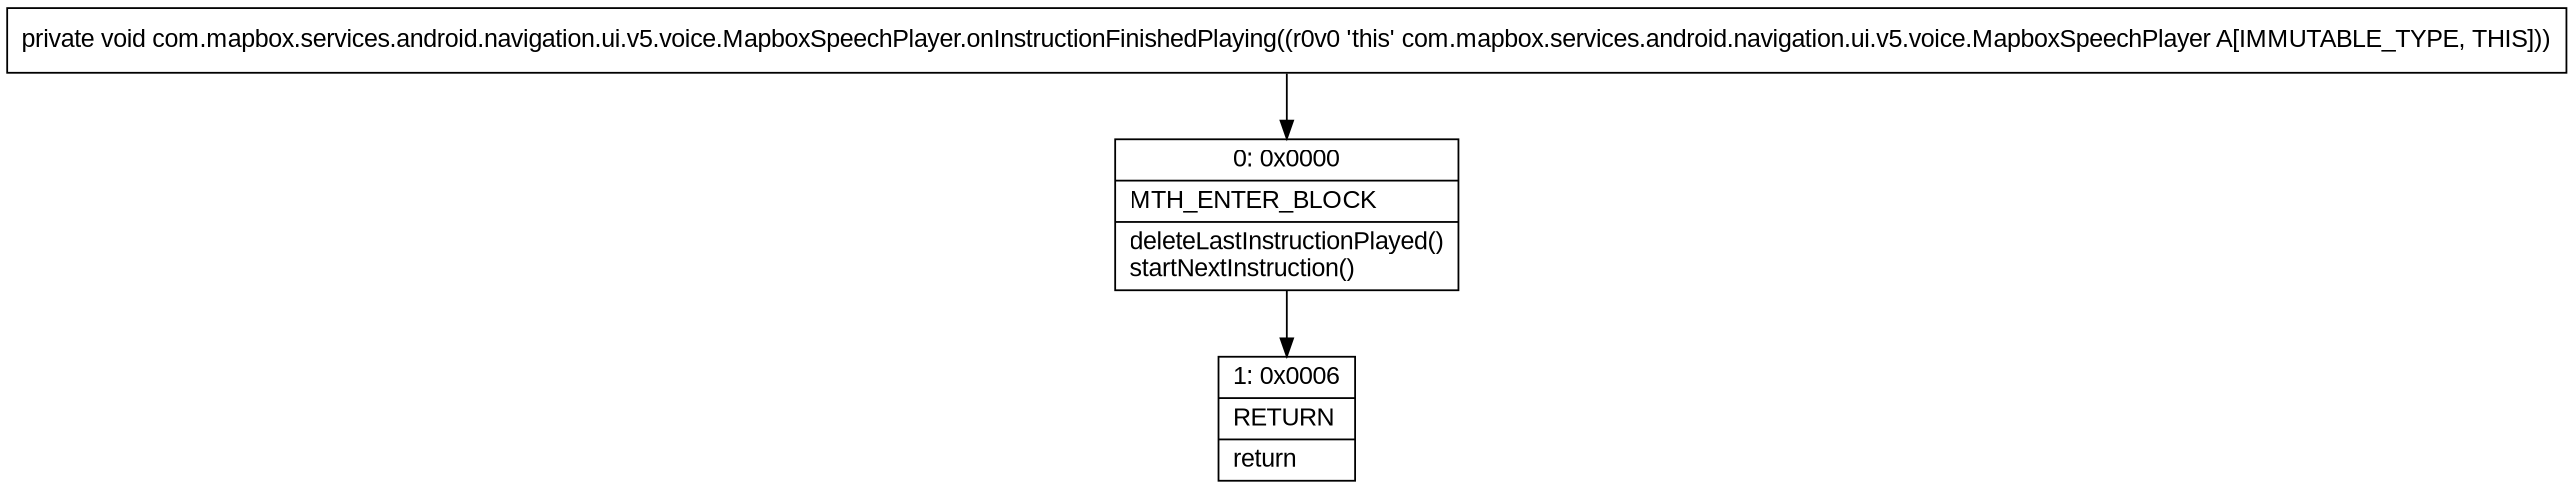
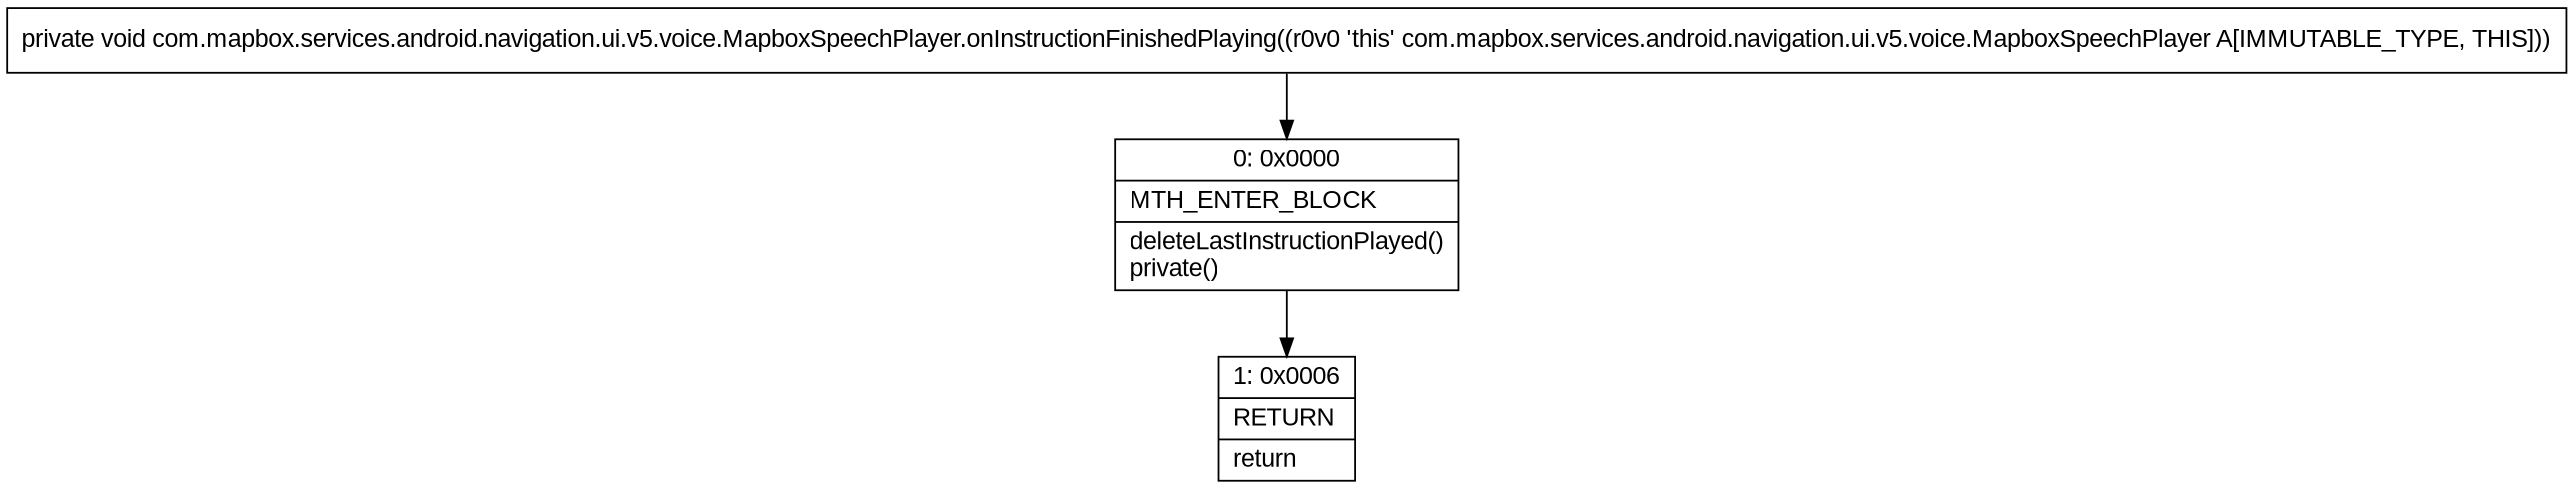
(1243, 269) -> (1174, 269)
